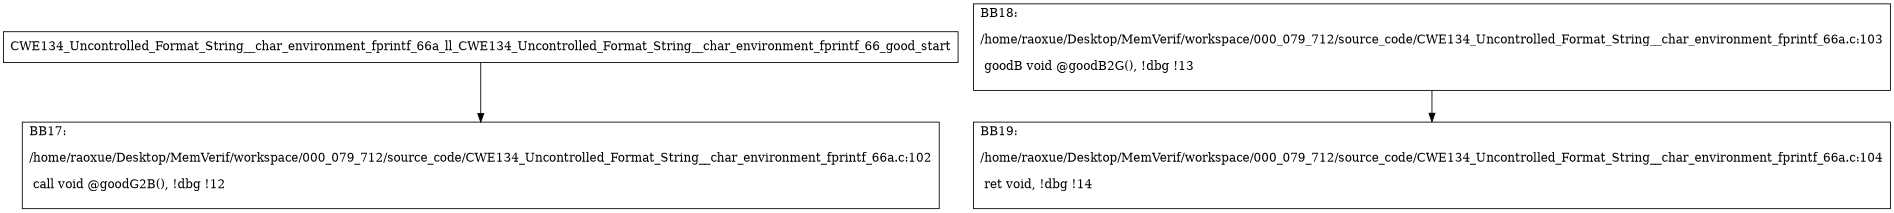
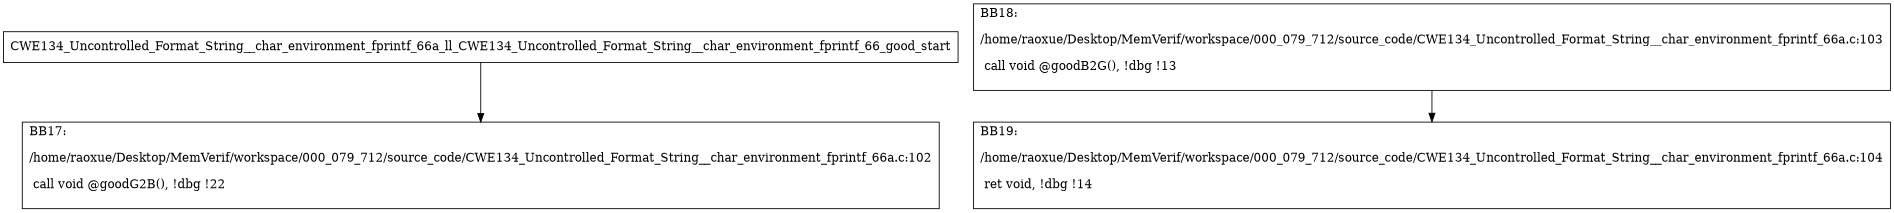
(1087, 66) -> (1078, 66)
(127, 185) -> (127, 185)
